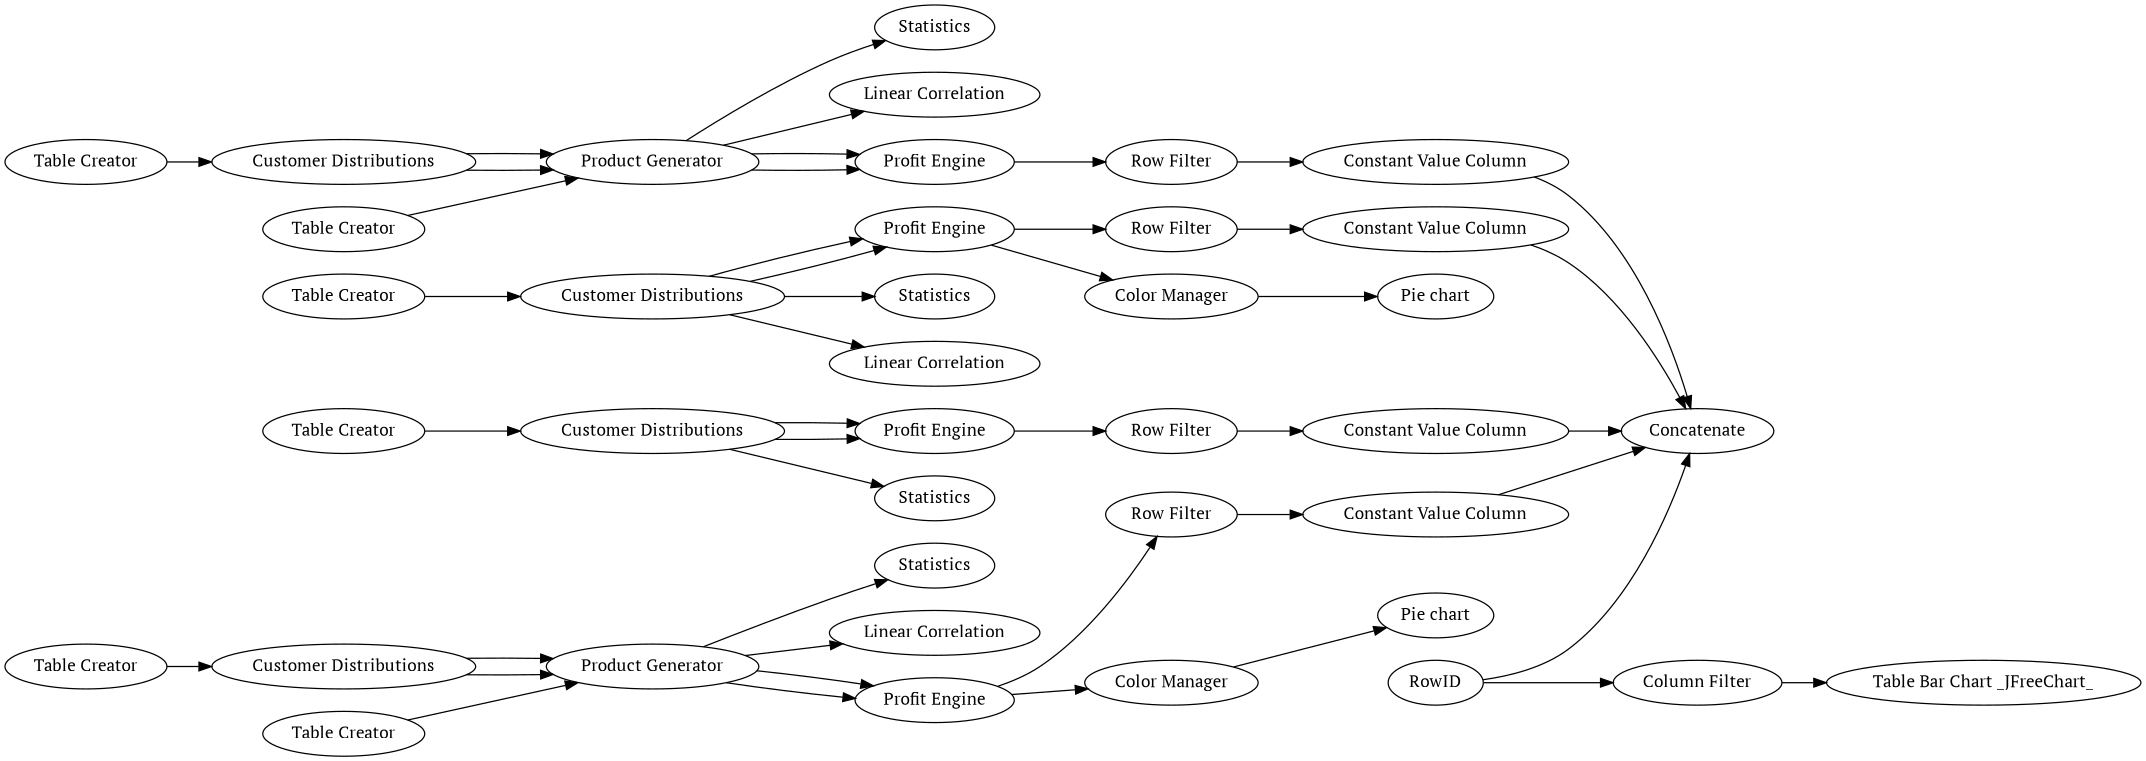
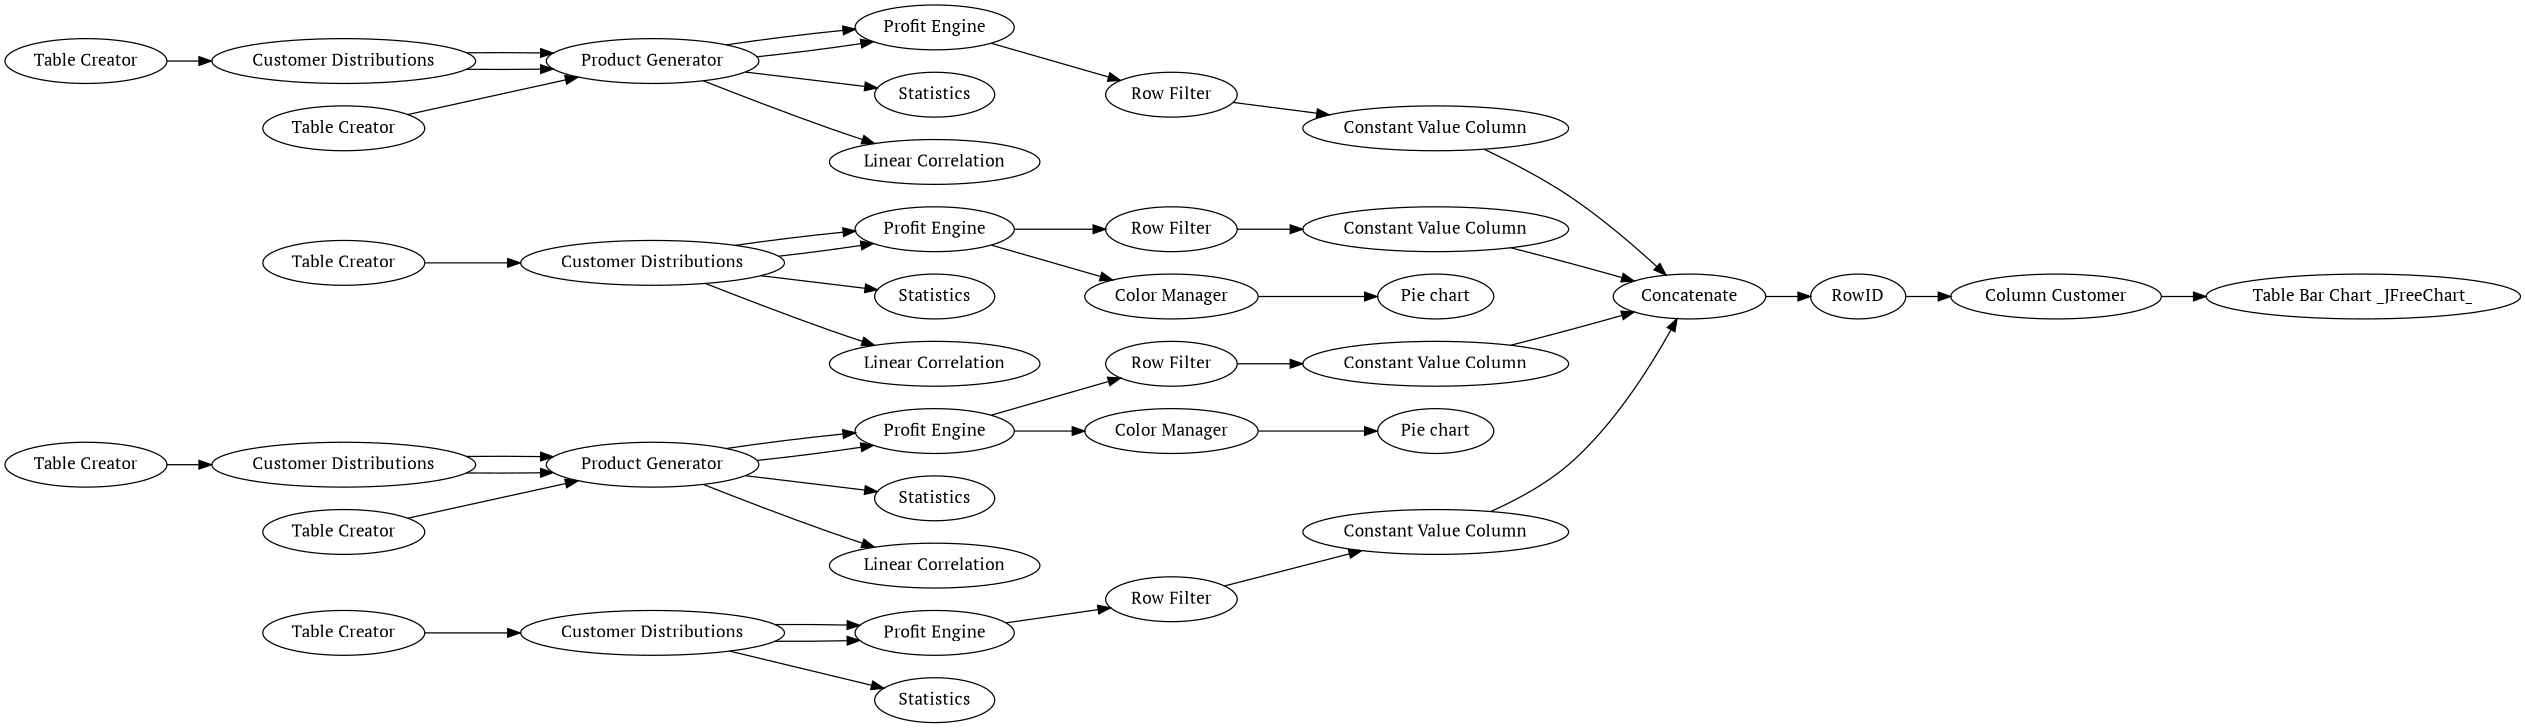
(1614, 603) -> (1782, 297)
(1698, 683) -> (2056, 297)
